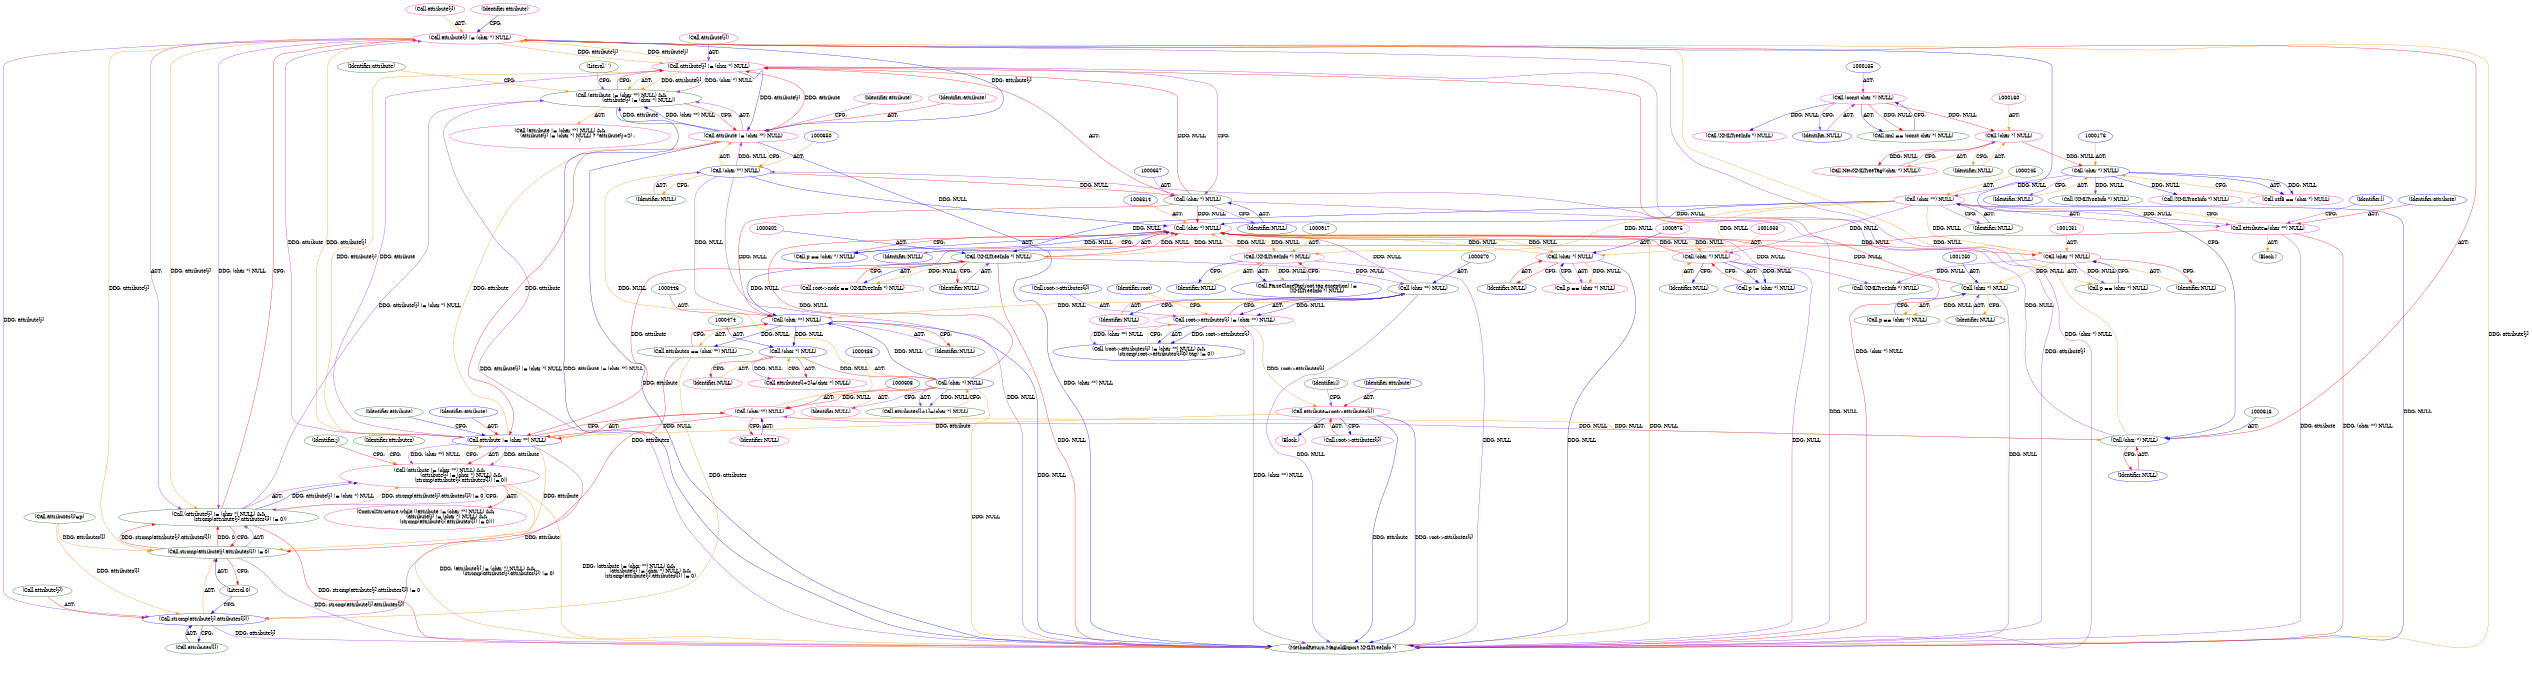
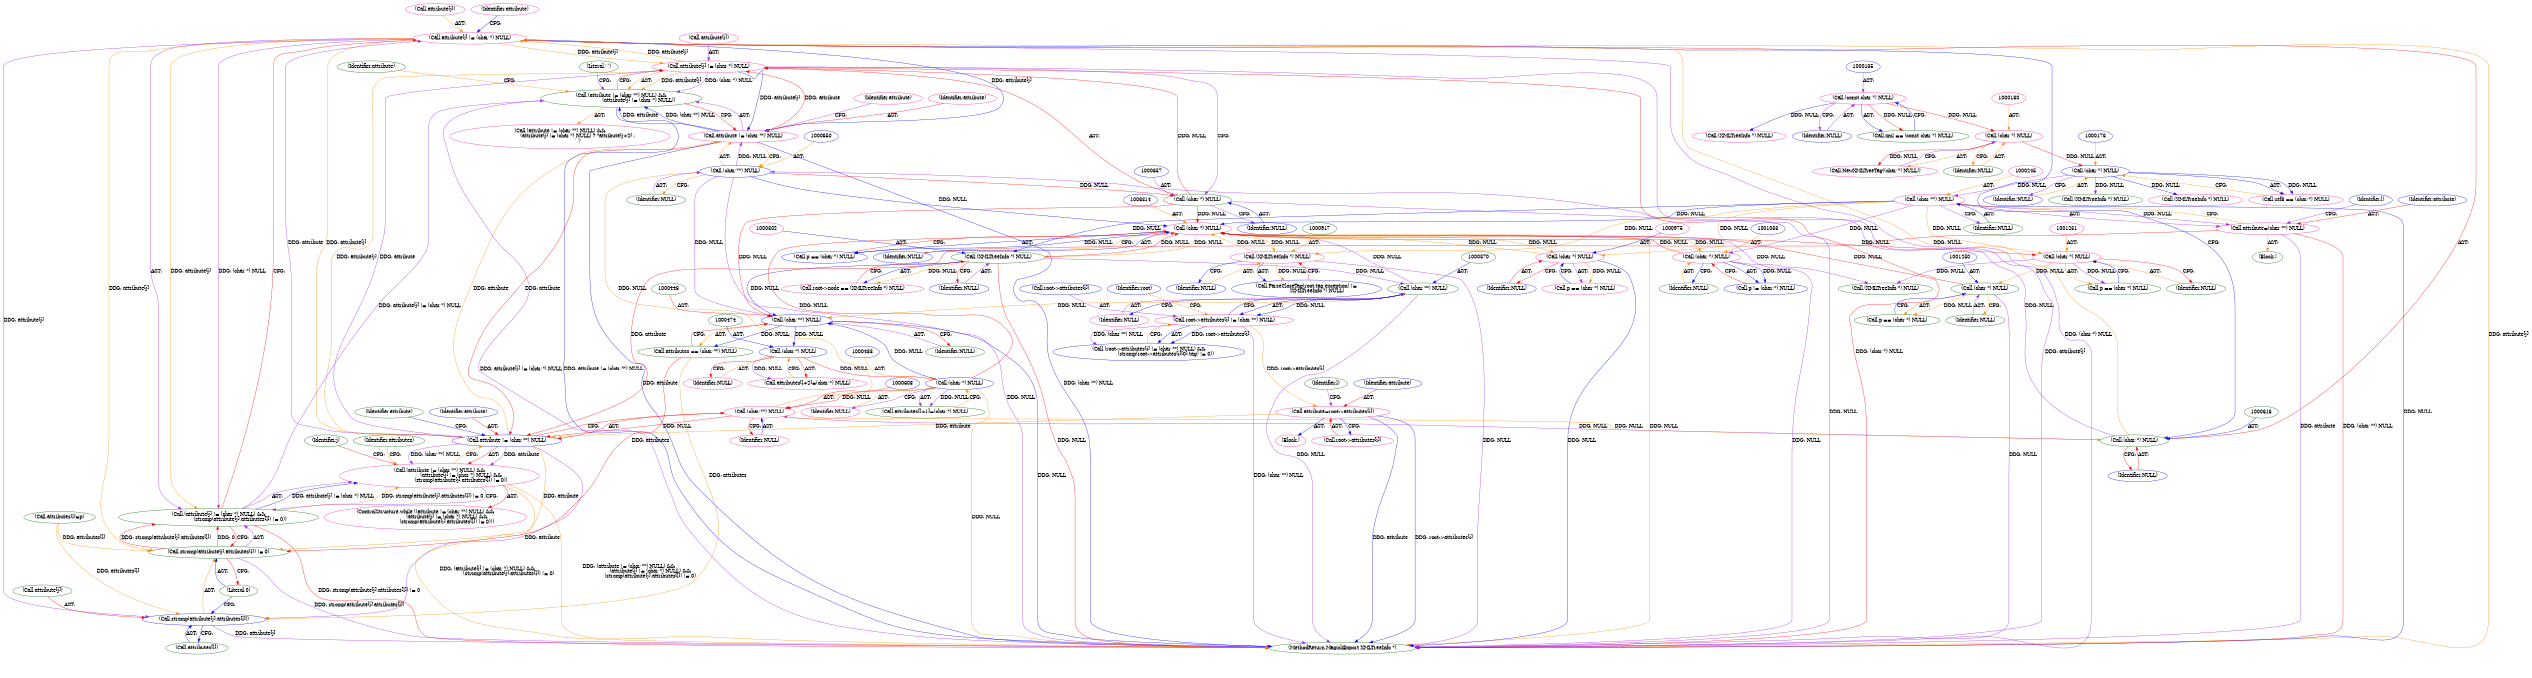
(2026, 171) -> (2026, 171)
(1768, 229) -> (1768, 229)
